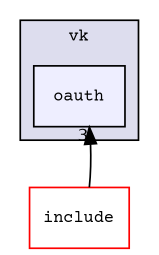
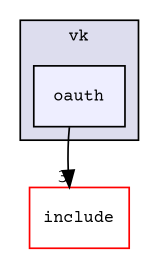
(91, 166) -> (68, 151)
